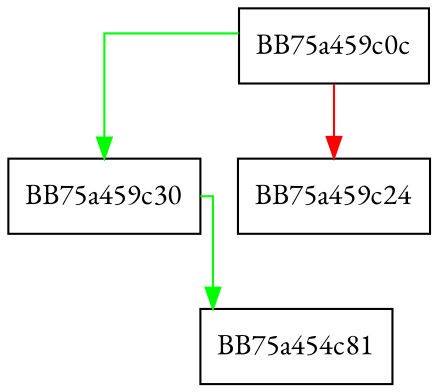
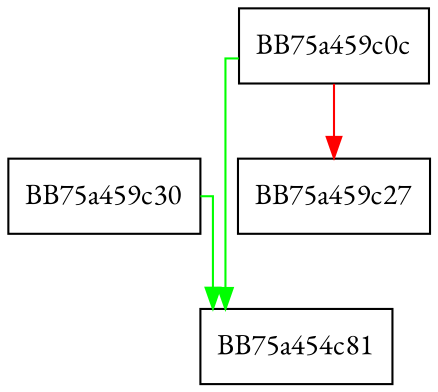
(119, 33) -> (225, 167)
(334, 196) -> (334, 196)
